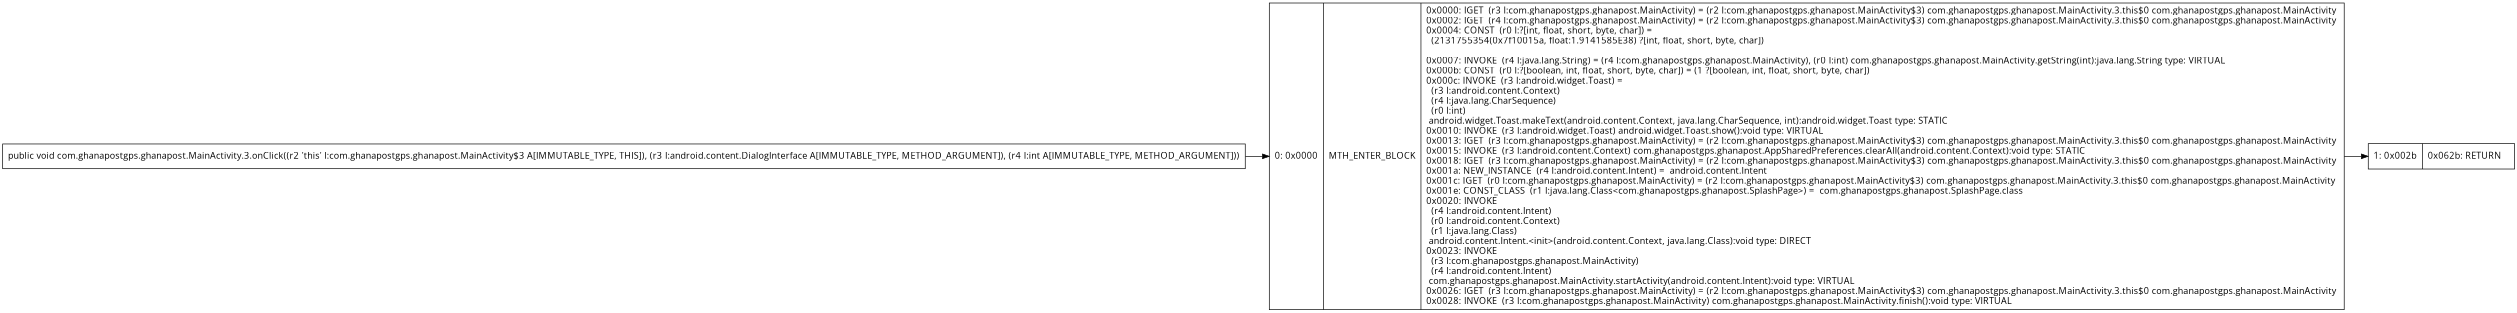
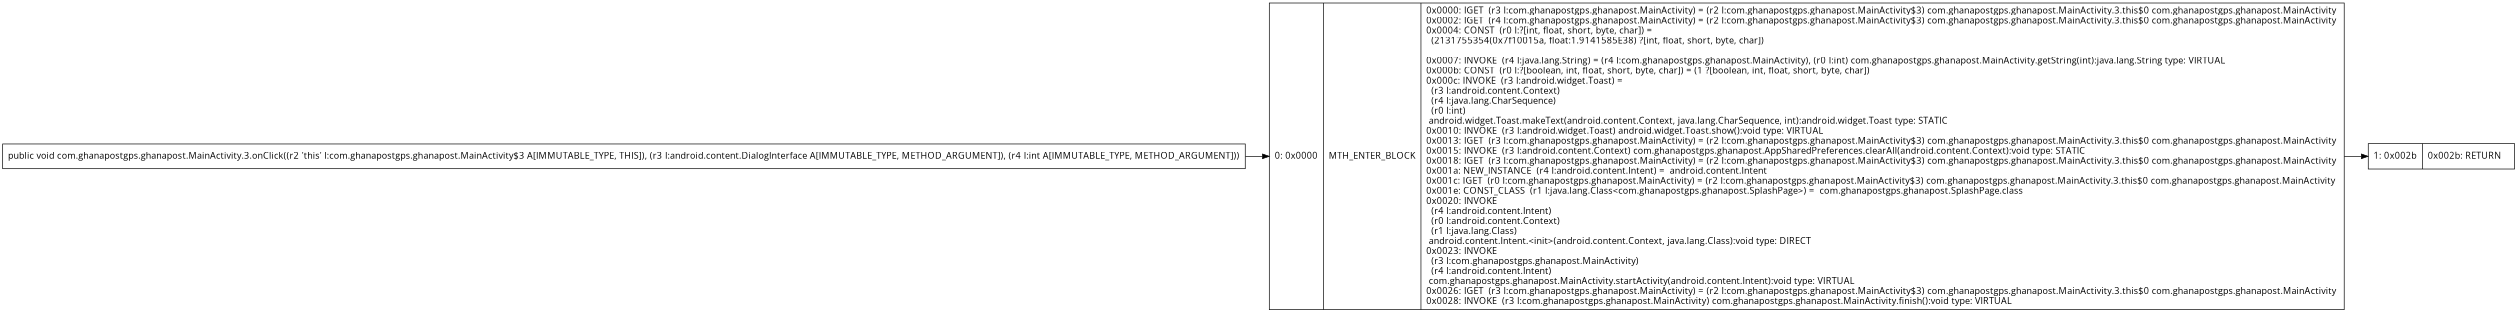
(2468, 156) -> (2468, 156)
